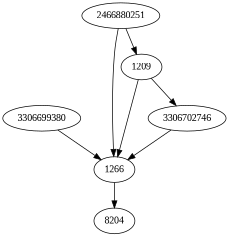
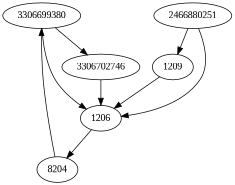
(161, 89) -> (69, 39)
none -> (45, 97)
(114, 170) -> (101, 118)
